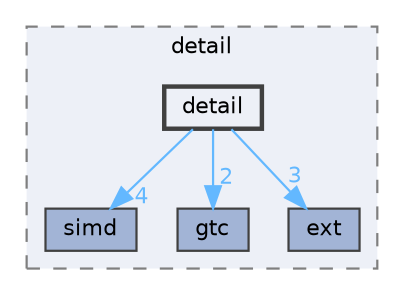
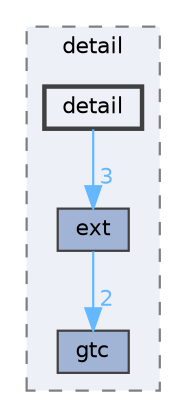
(213, 158) -> (93, 280)
(91, 230) -> none
